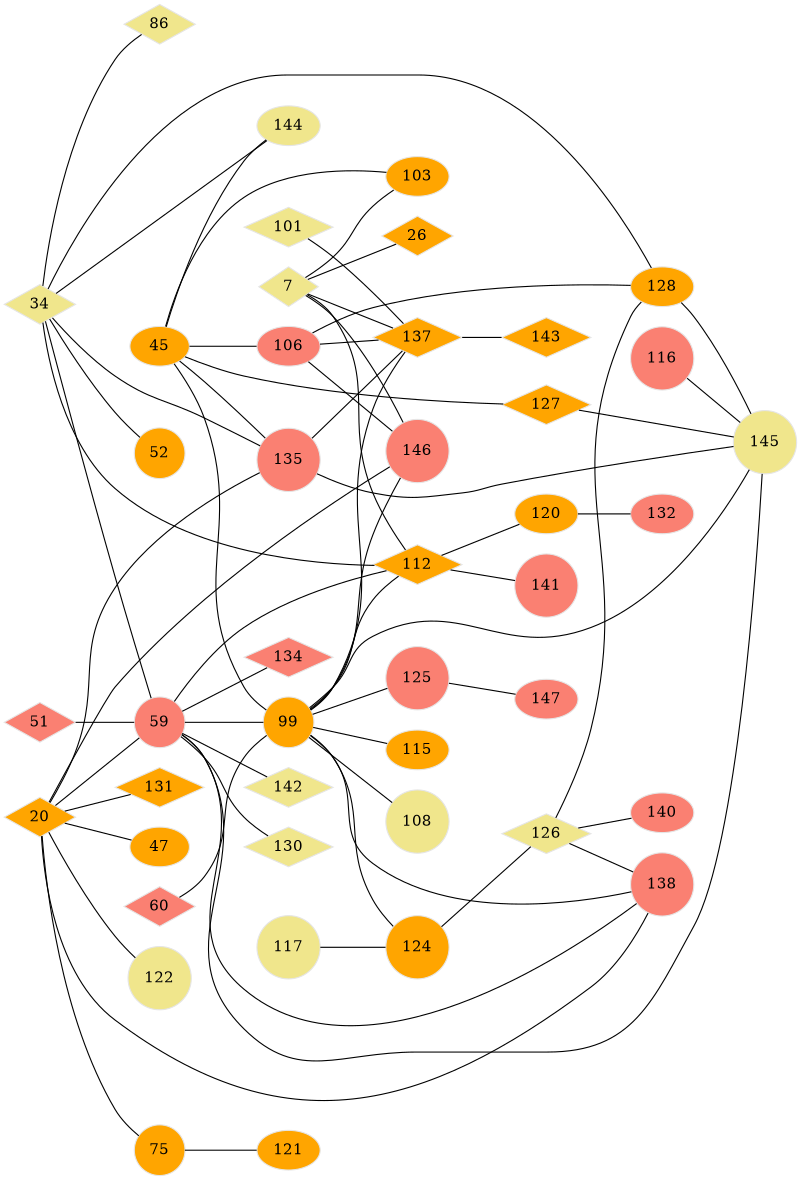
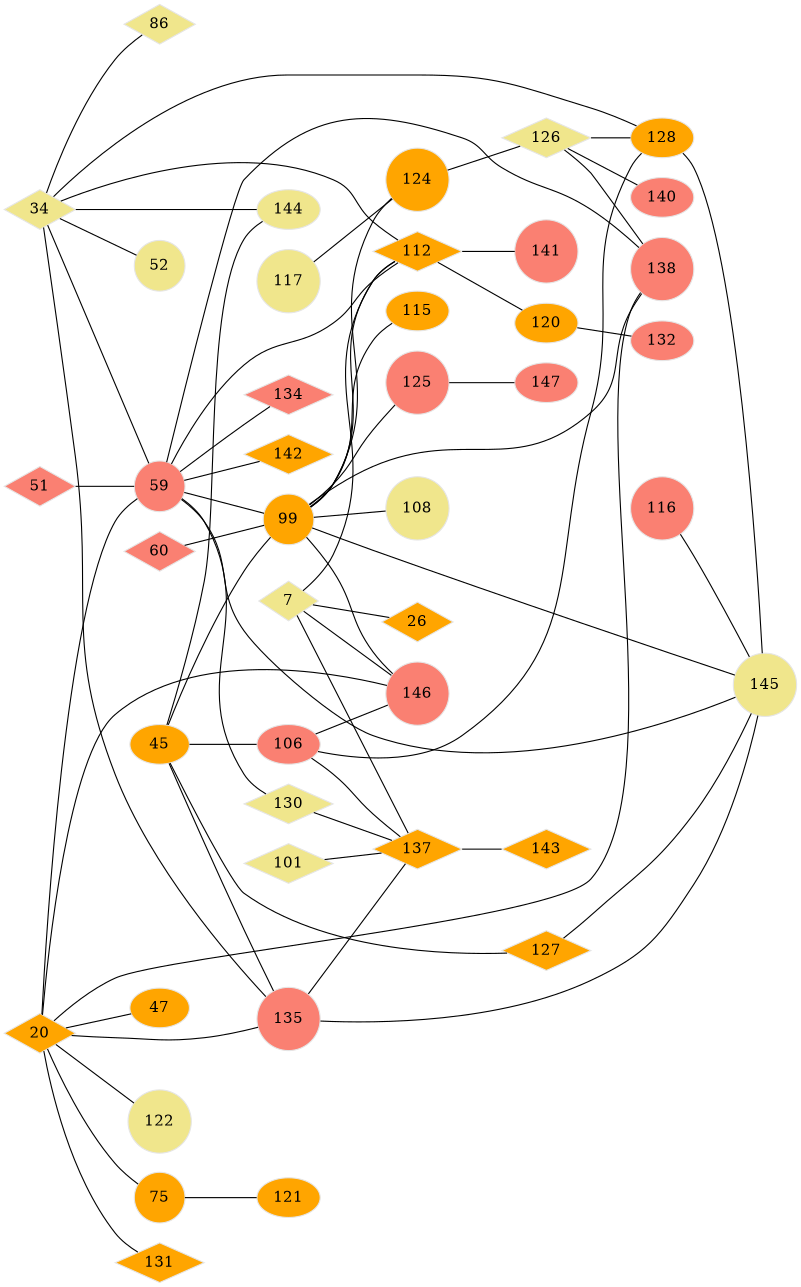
(417, 176) -> none
(160, 453) -> (160, 266)
(359, 533) -> (353, 826)
(289, 787) -> (289, 454)
